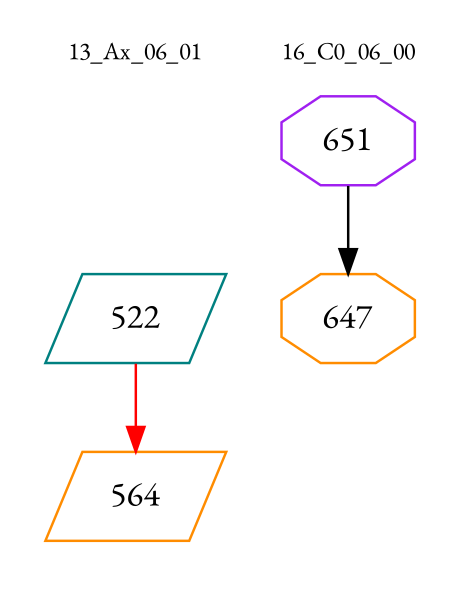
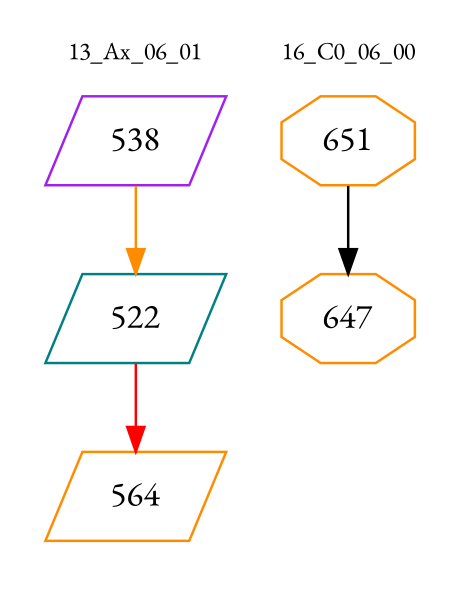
none -> (136, 141)
(348, 141) -> (348, 141)
